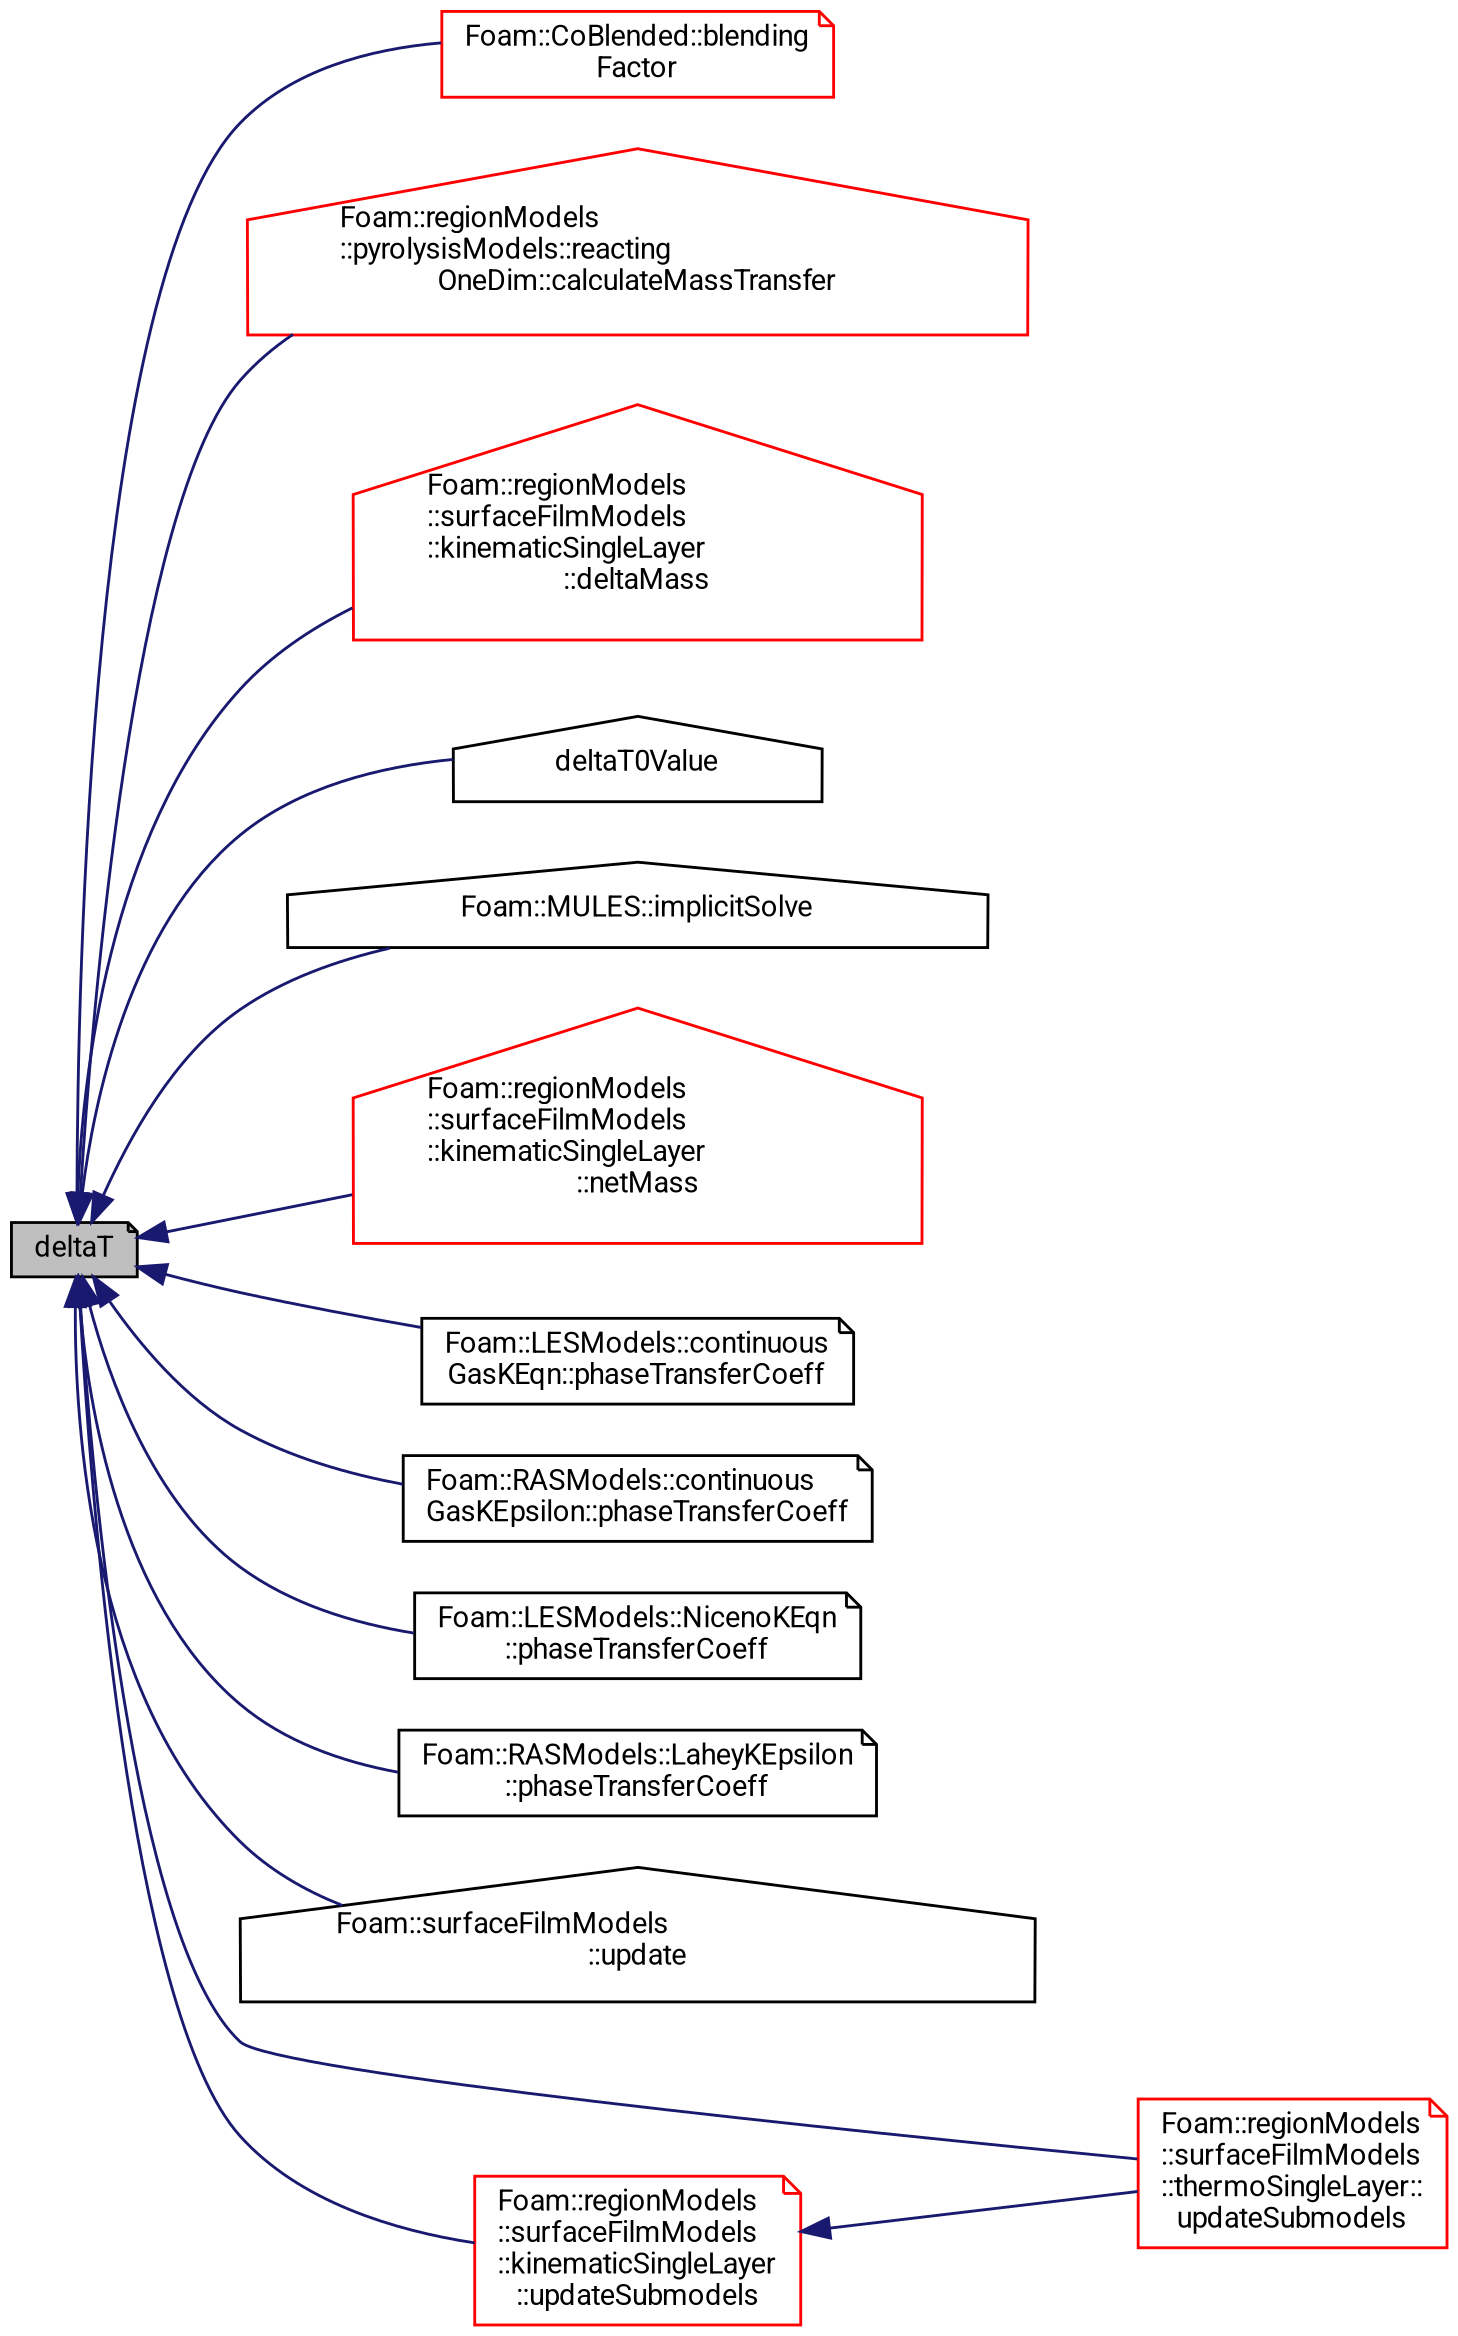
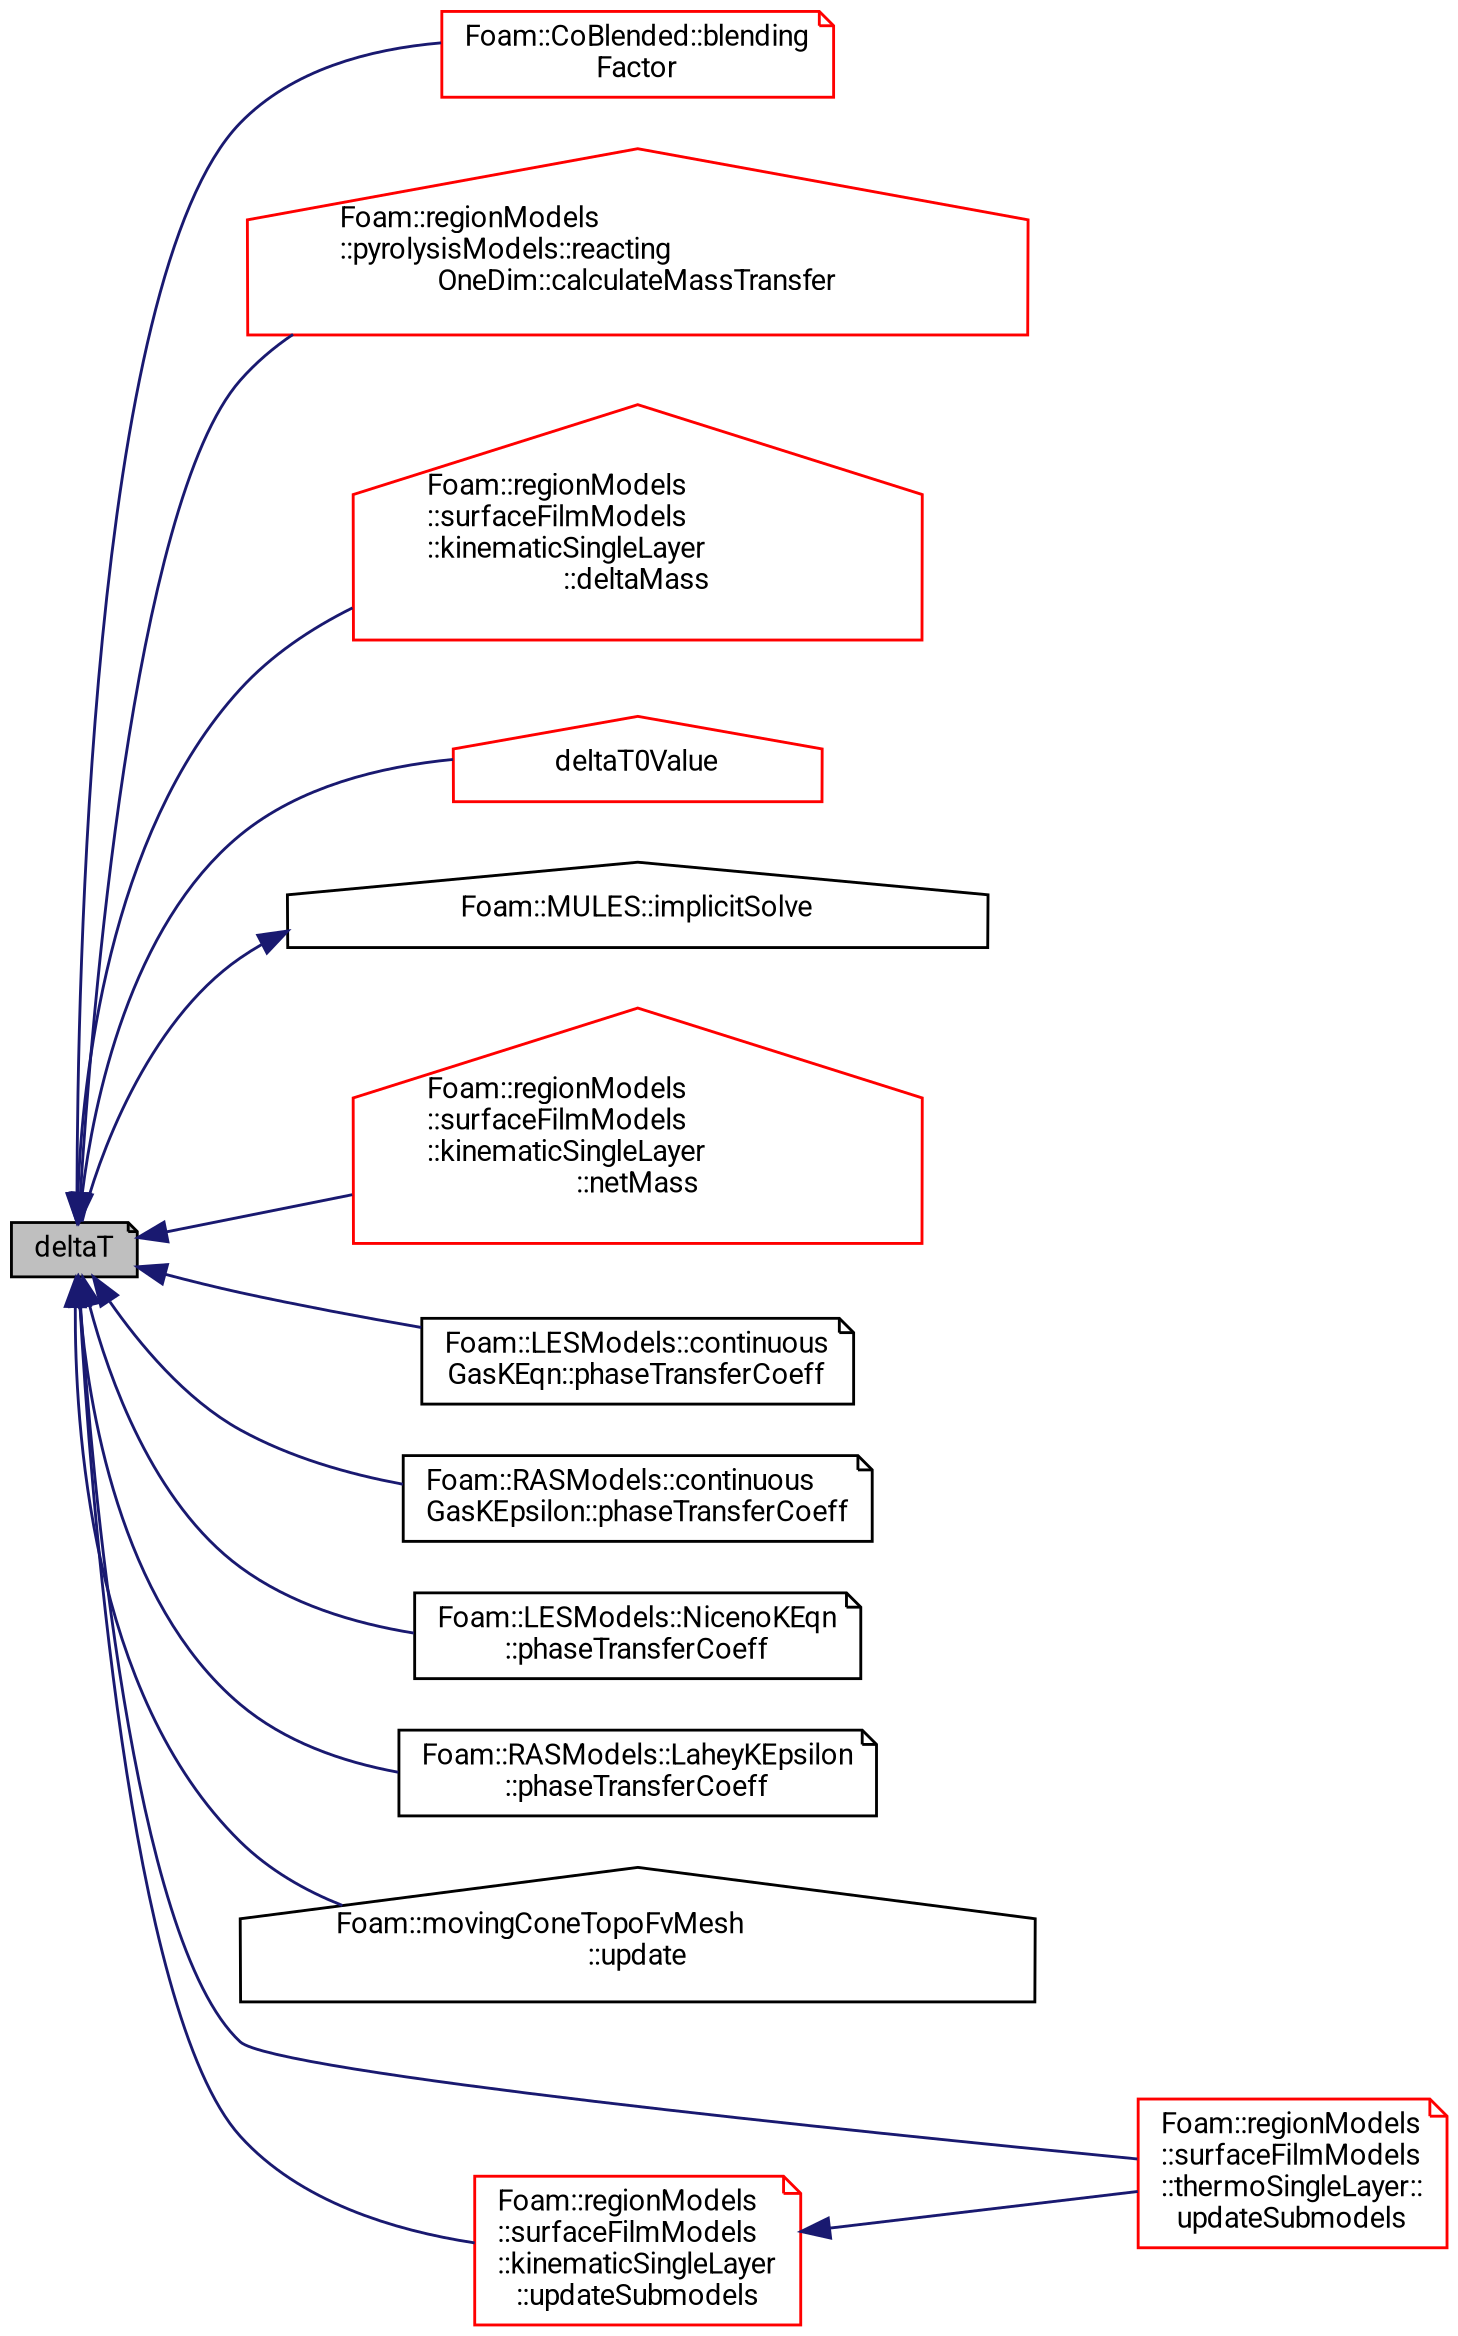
(638, 764) -> (638, 764)
(212, 1032) -> (146, 1065)
(638, 1942) -> (638, 1942)
